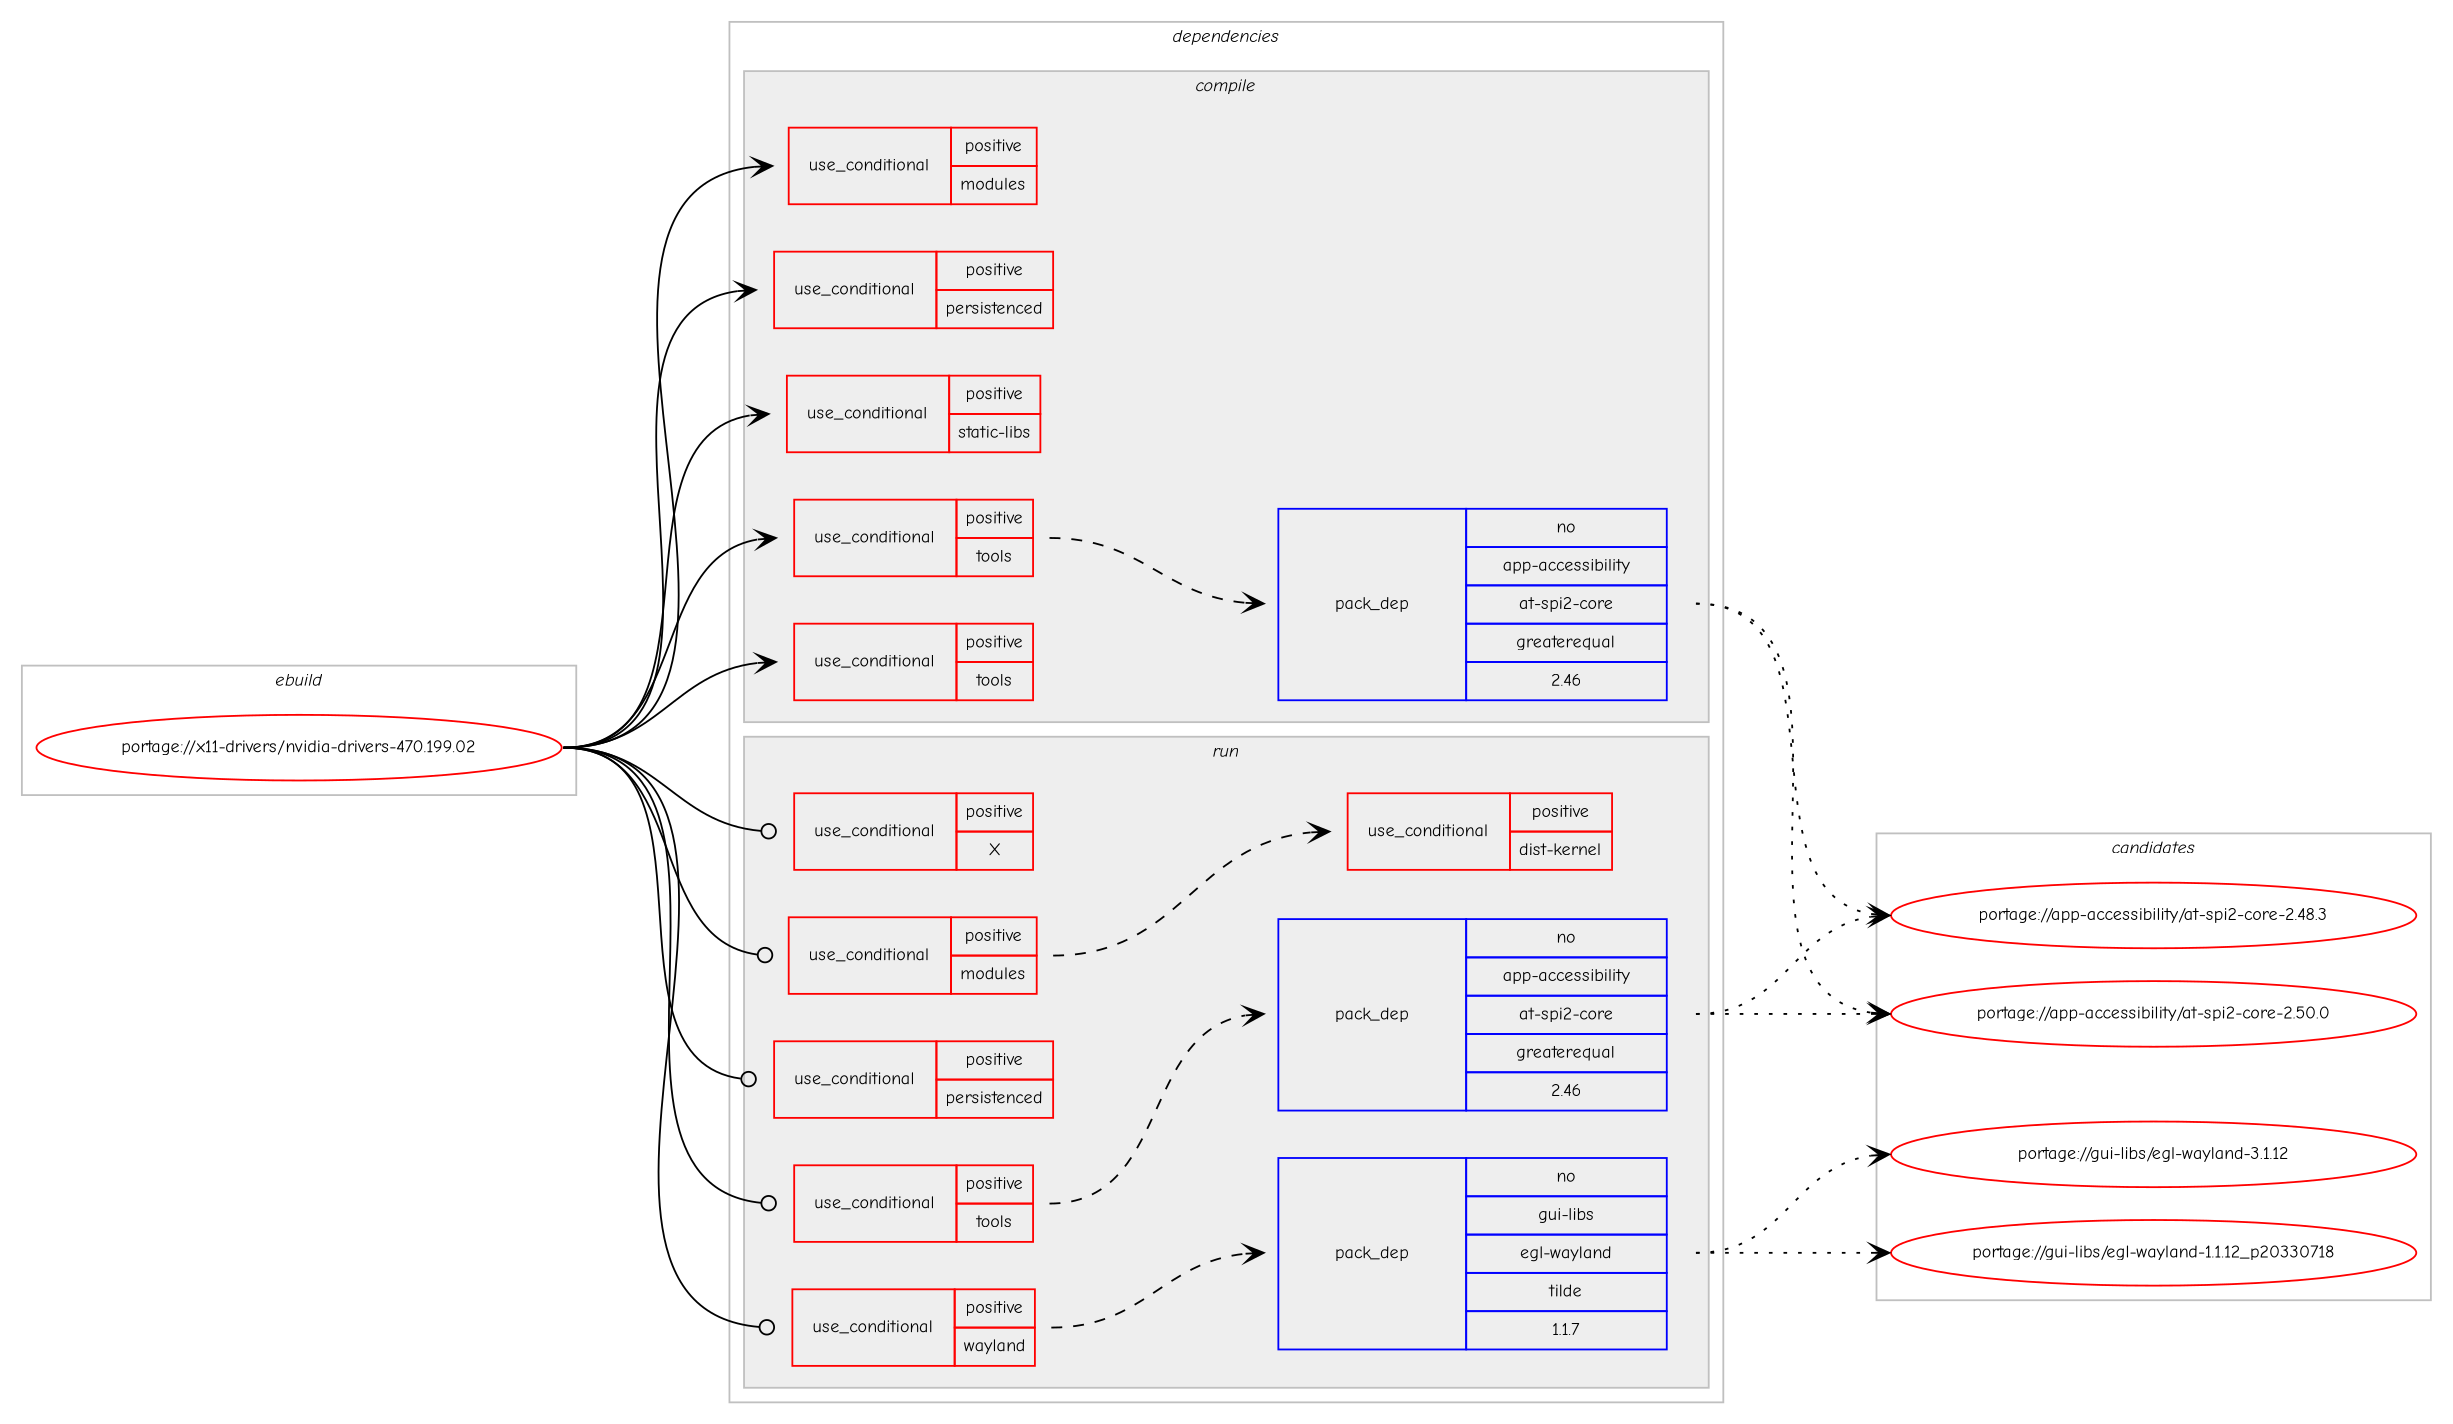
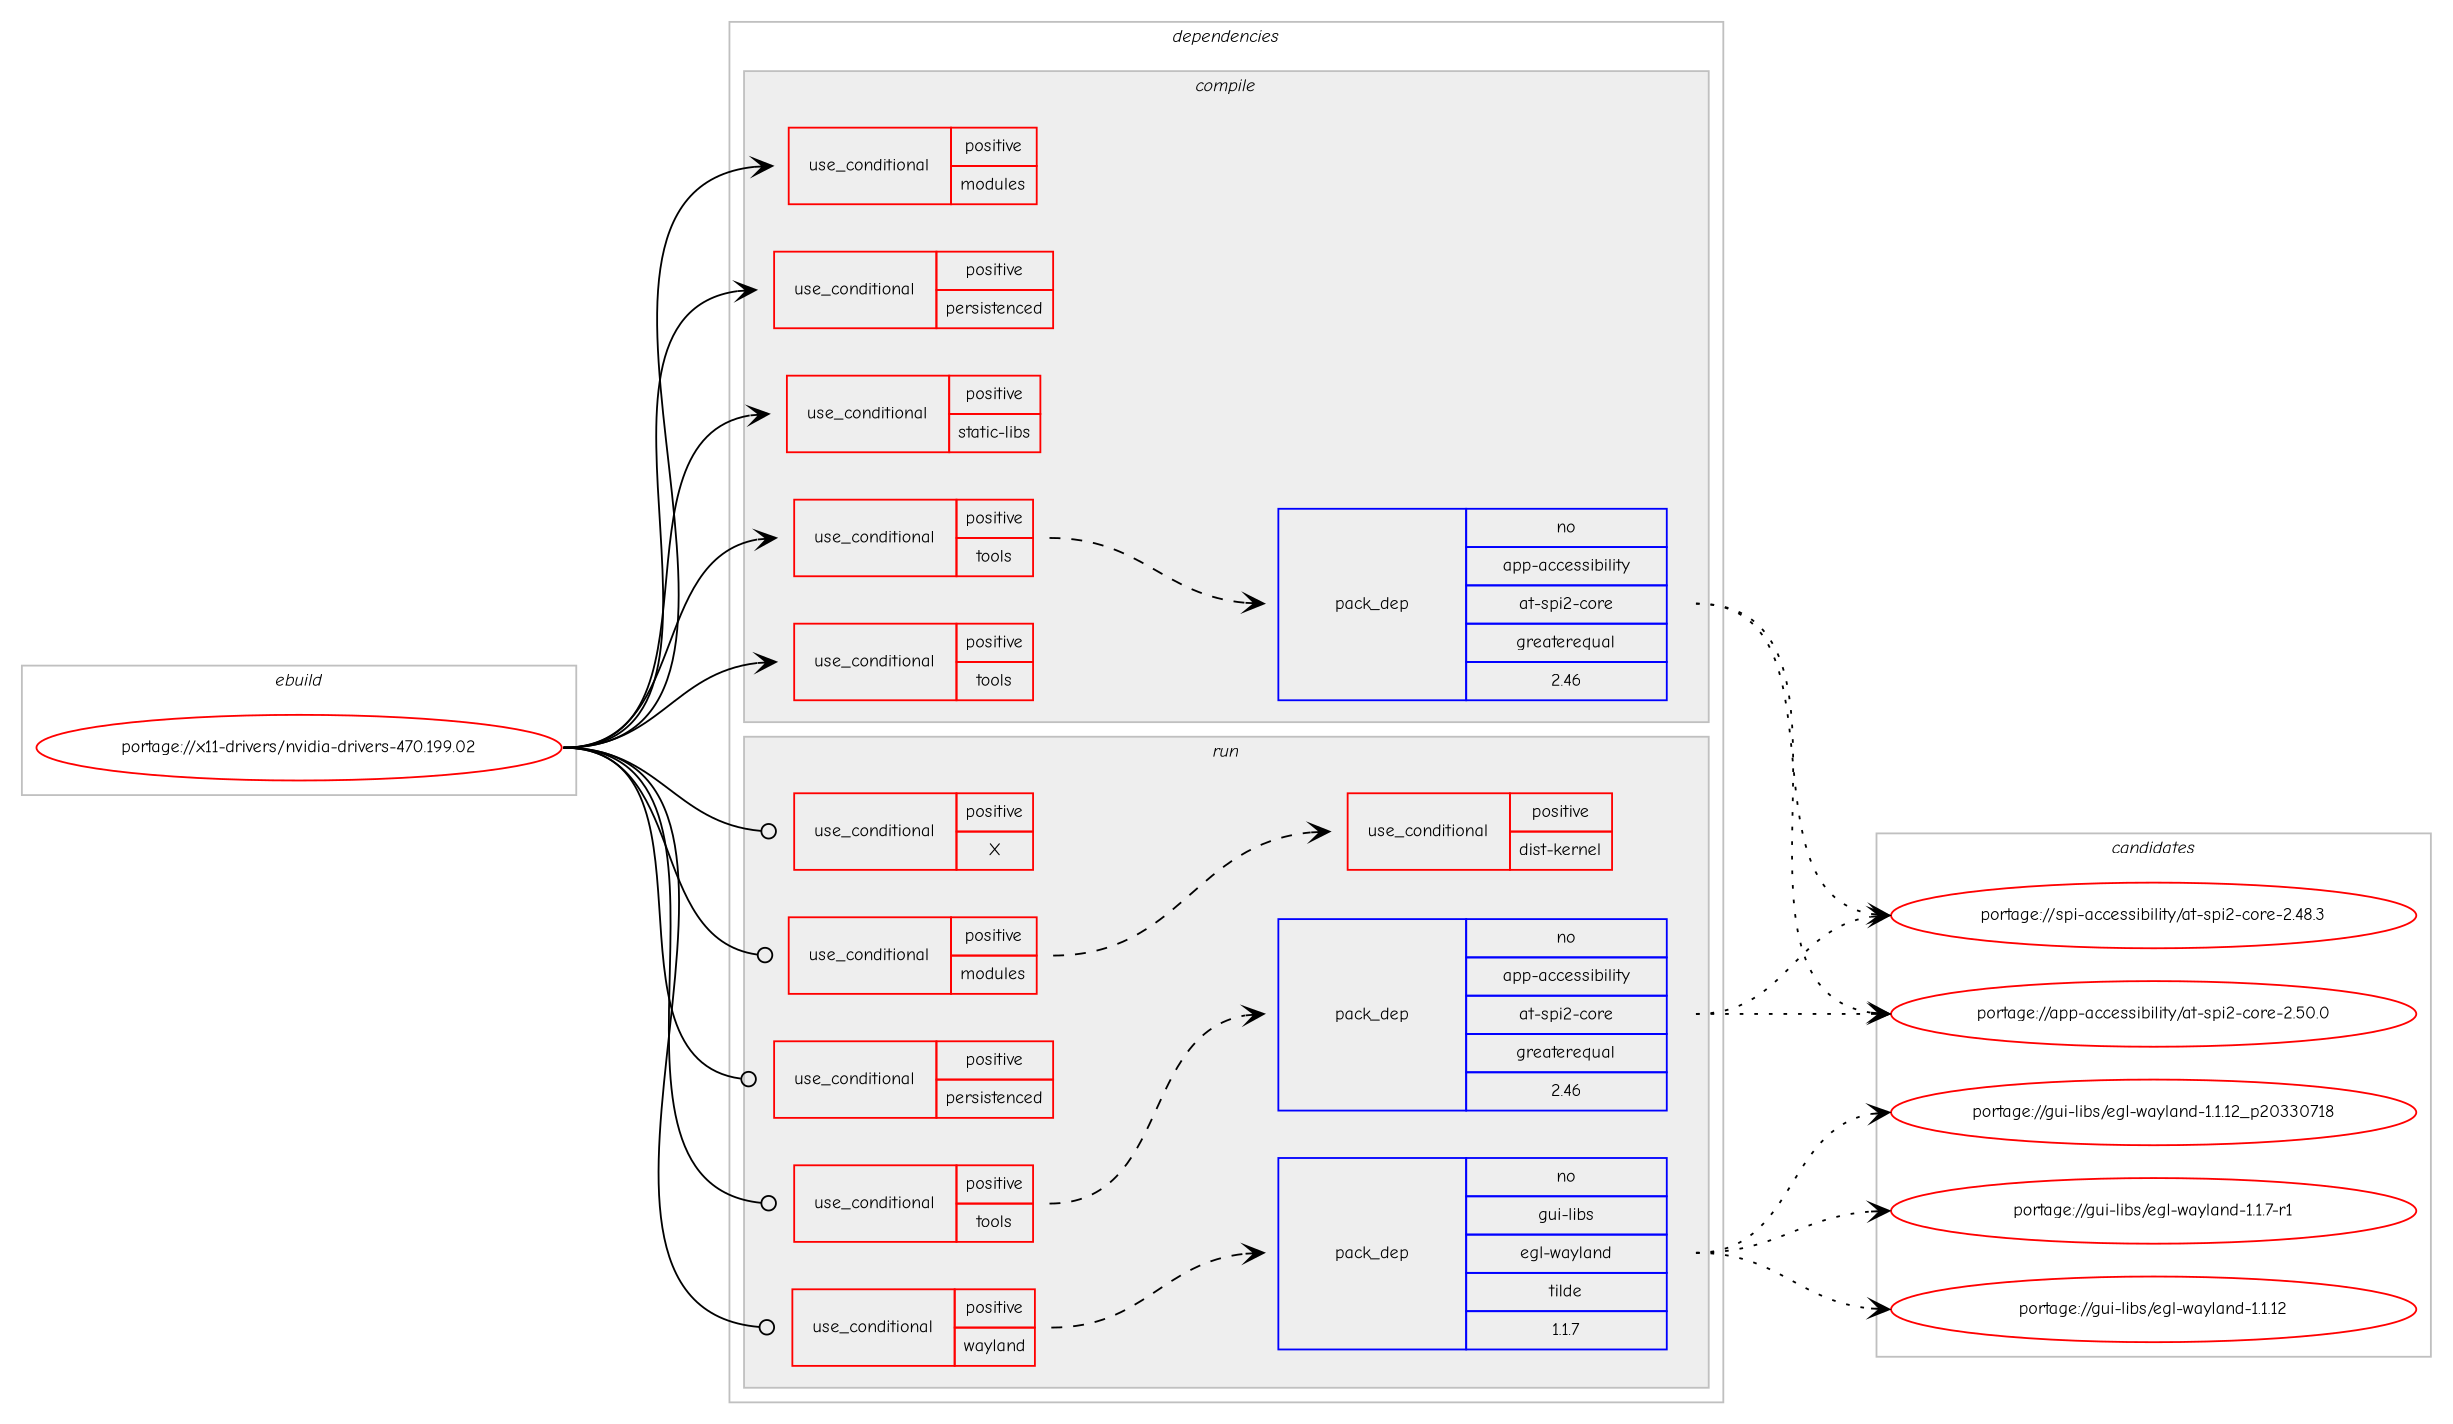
(2154, 915) -> (2154, 915)
(2154, 1154) -> (2154, 1309)
none -> (2154, 1211)
